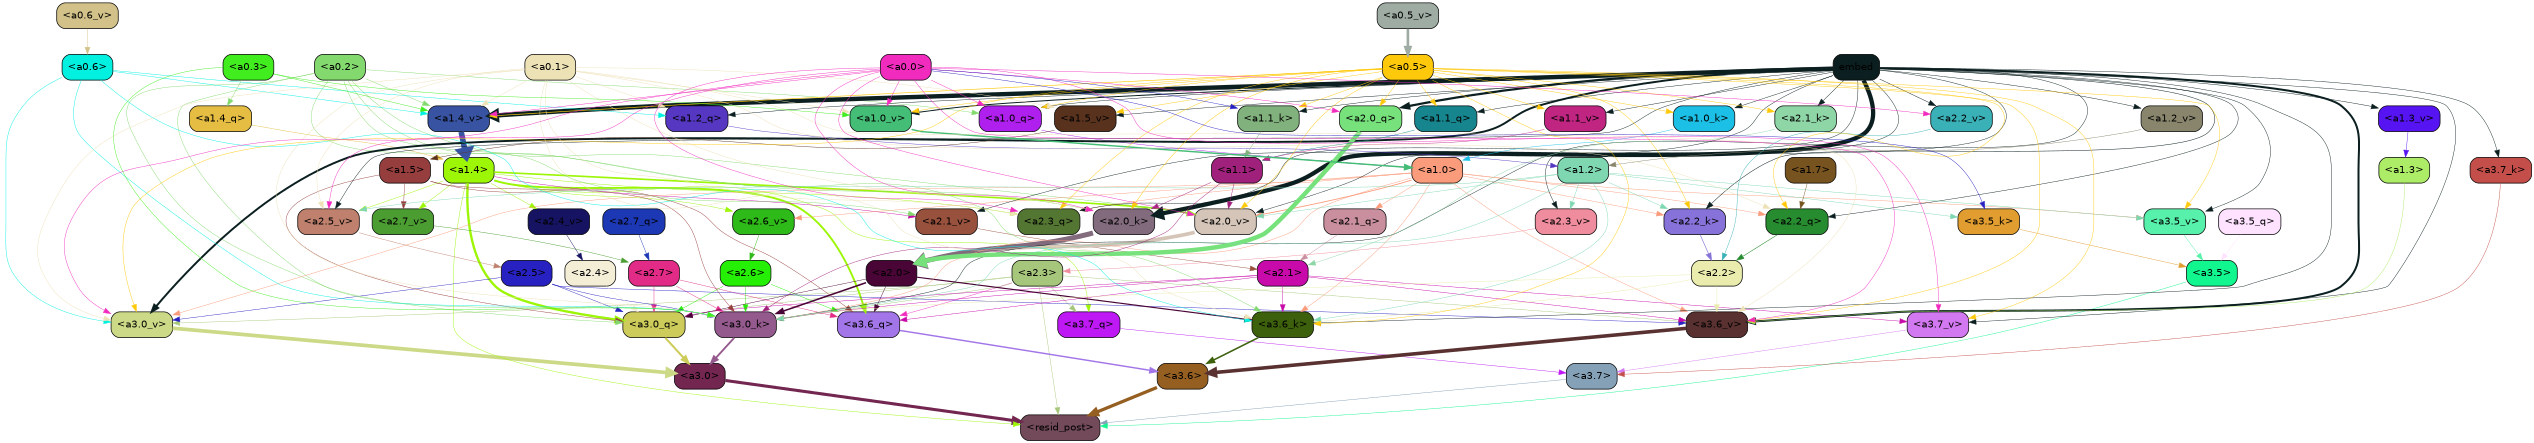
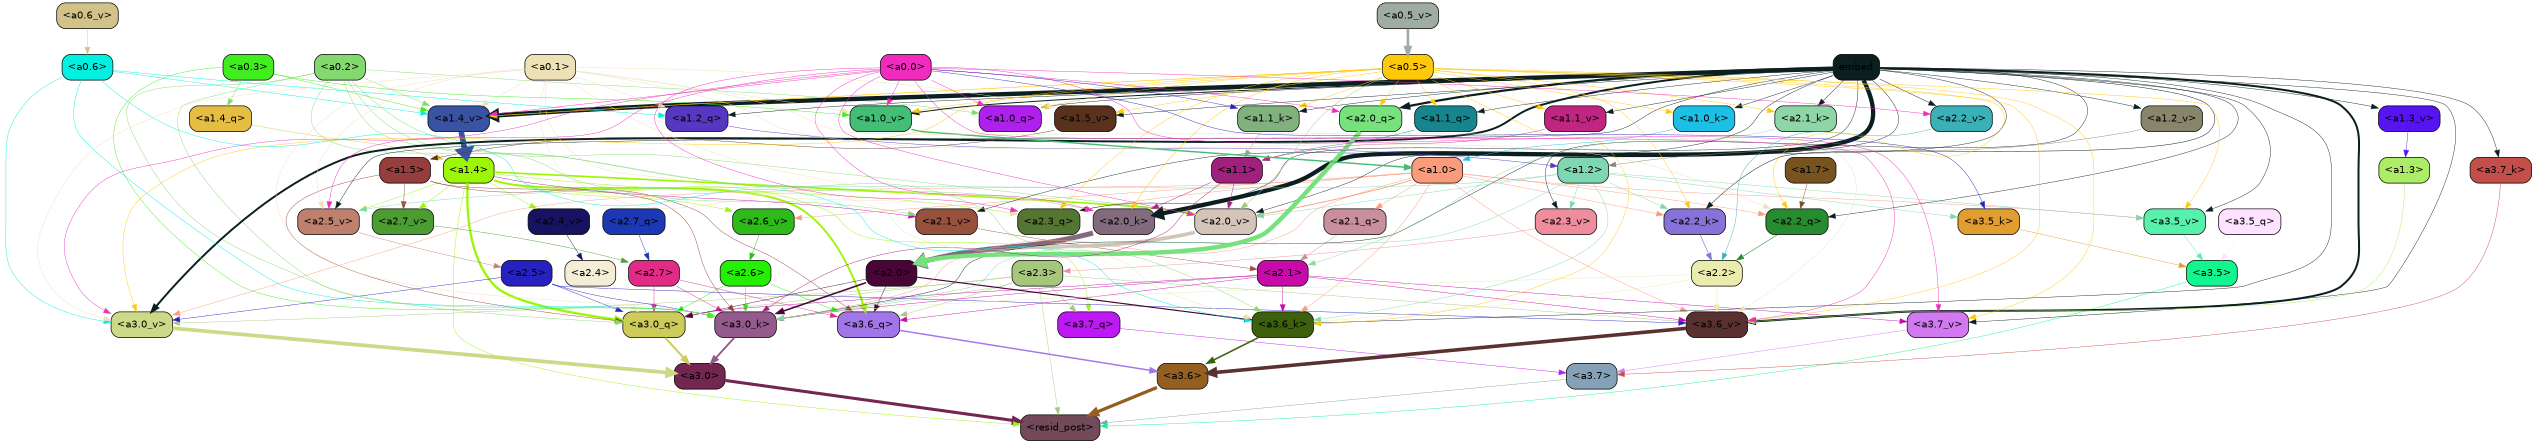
(1310, 129) -> (1310, 129)
(1222, 153) -> none
(959, 299) -> (959, 299)
